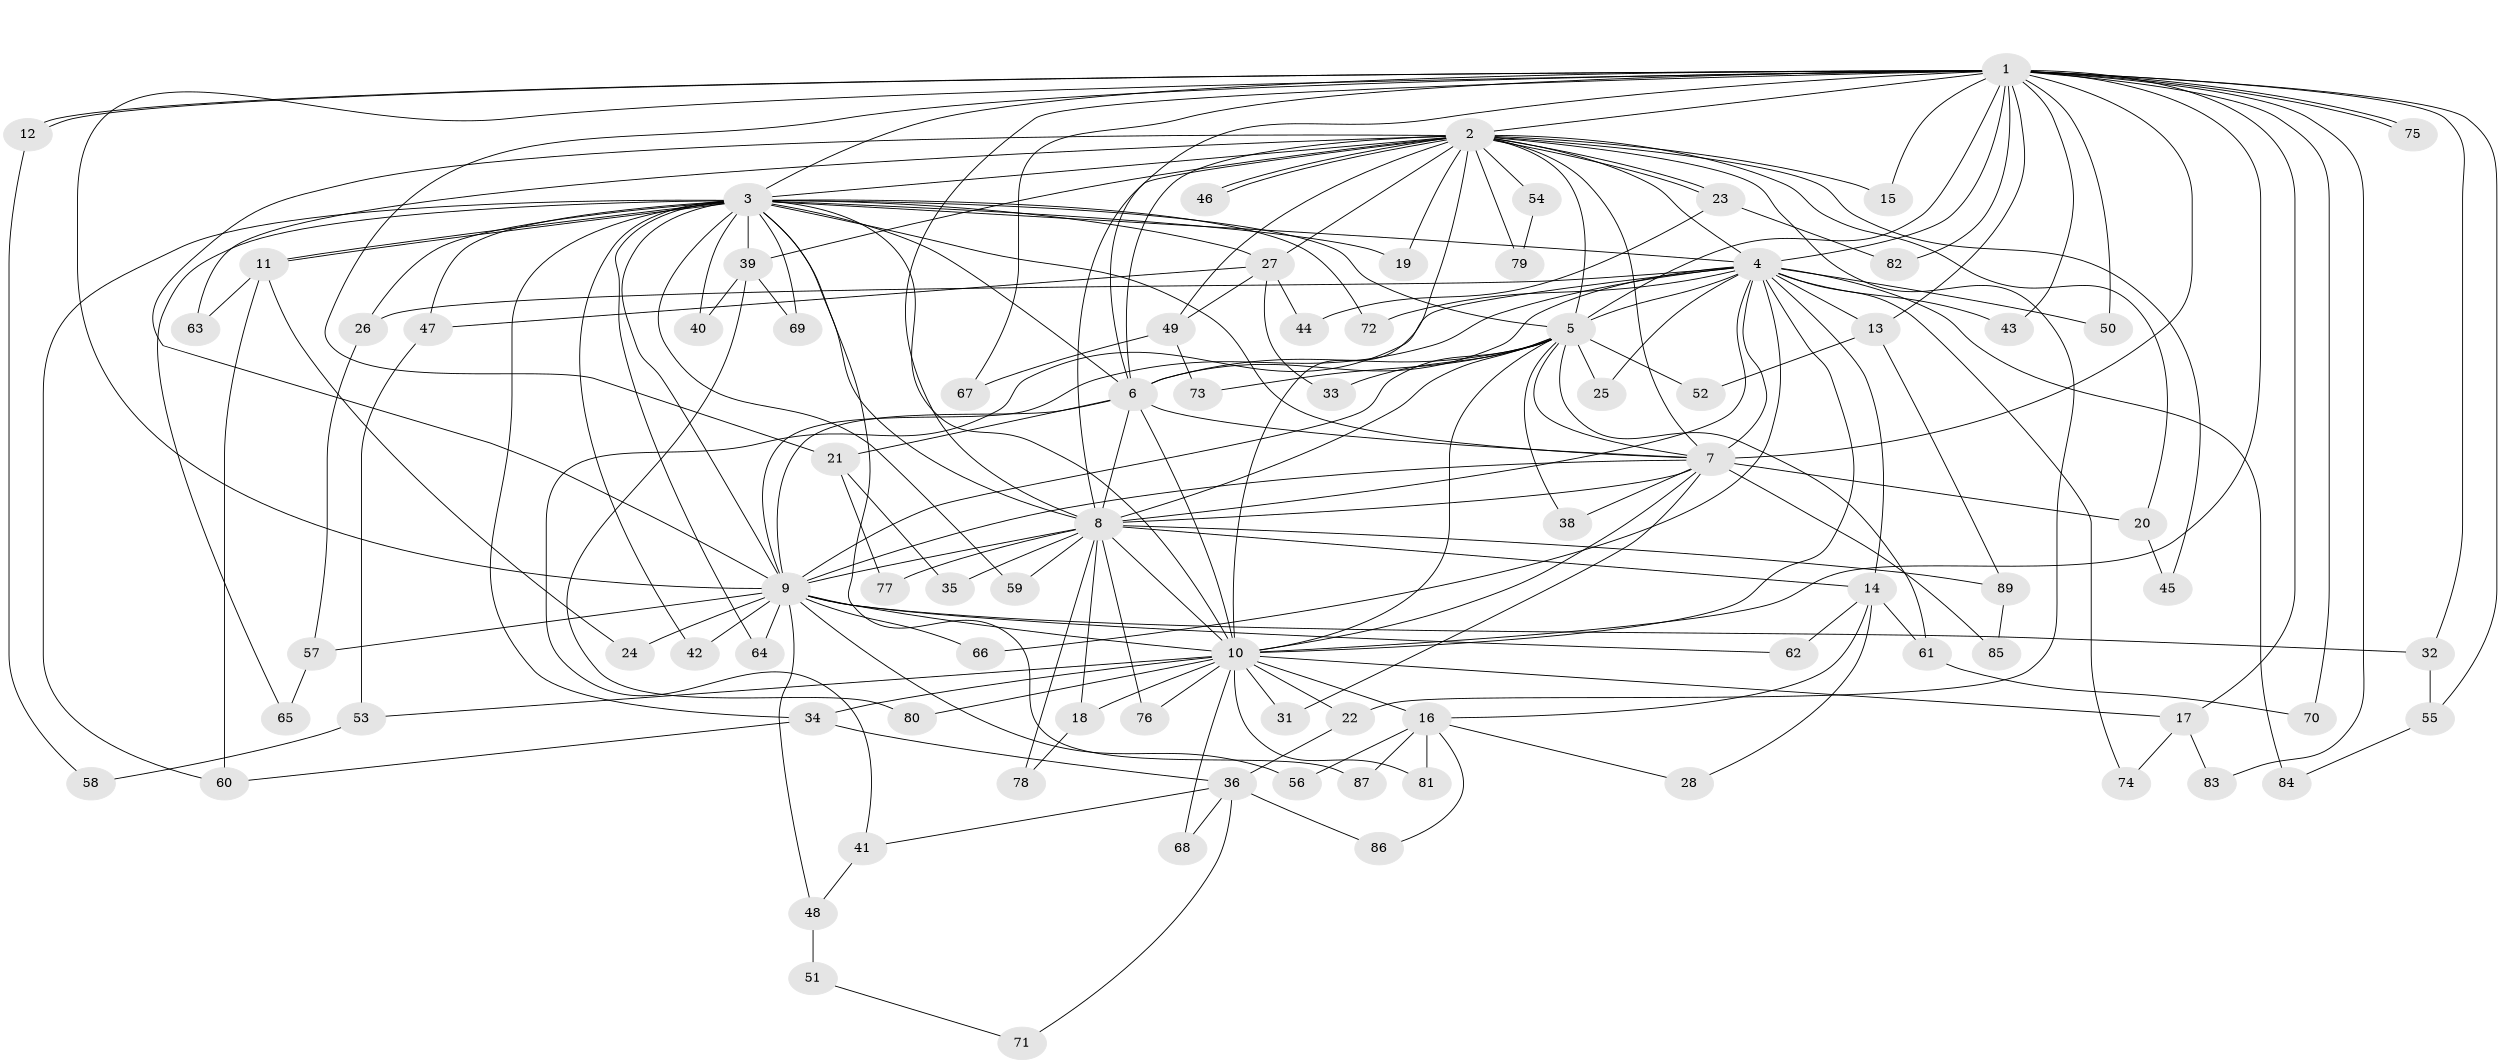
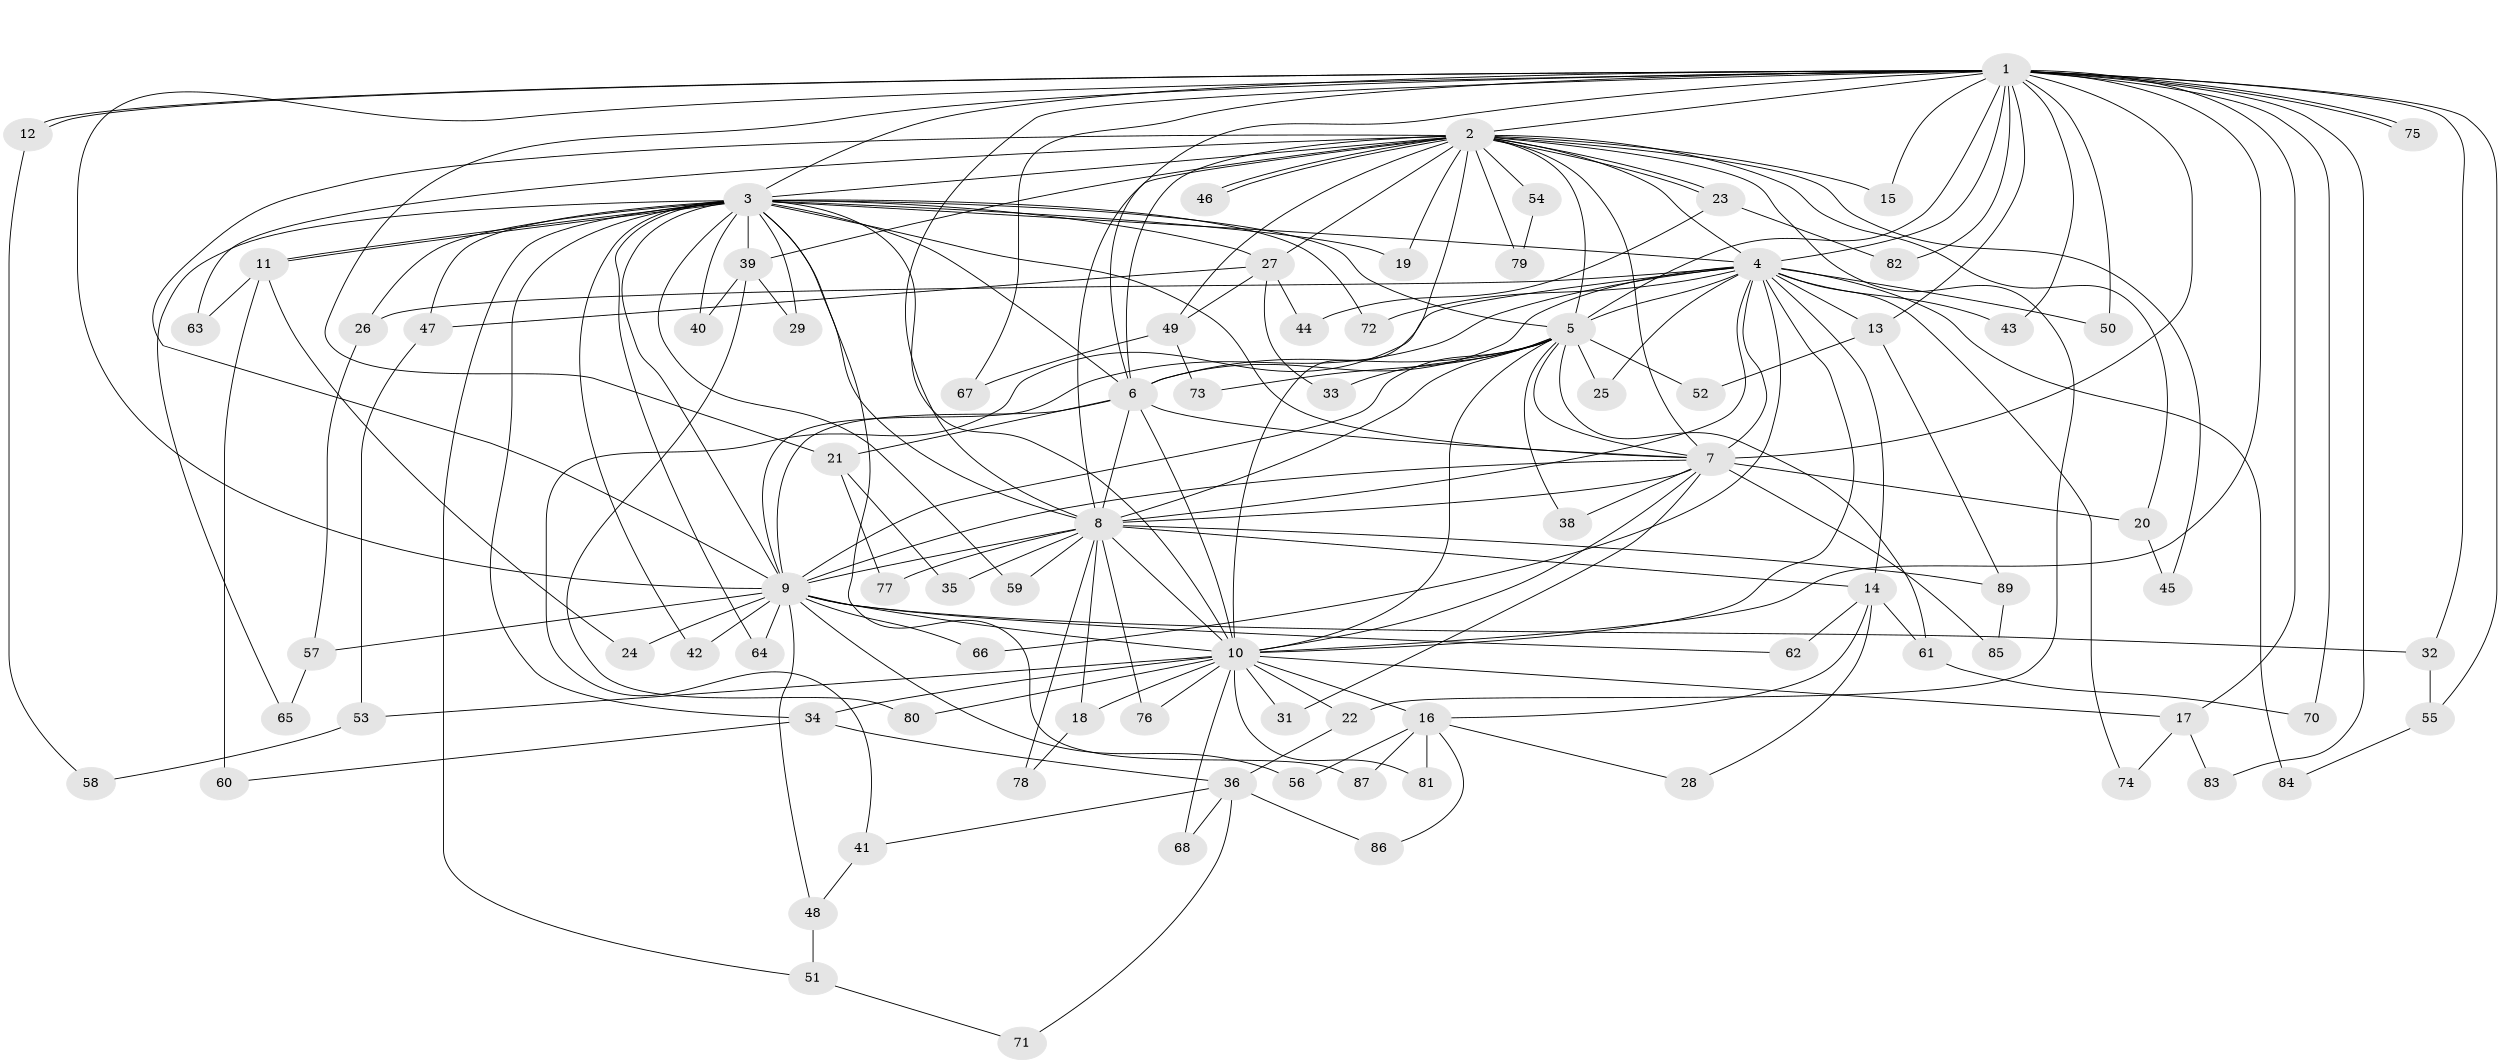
(116, 279) -> (443, 628)
(798, 329) -> (798, 329)
